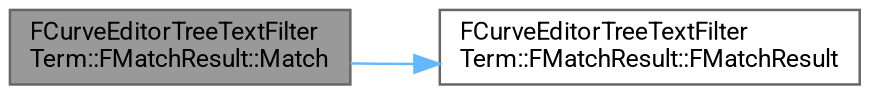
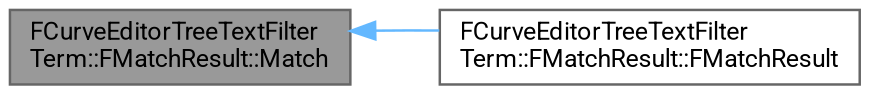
(382, 64) -> (407, 30)
